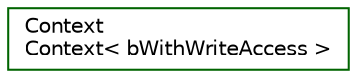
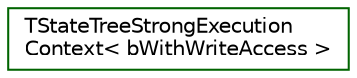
(178, 39) -> (178, 39)
